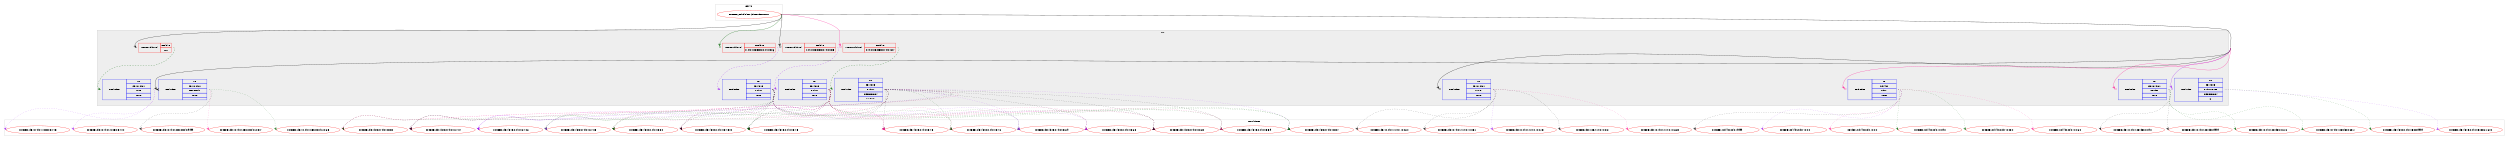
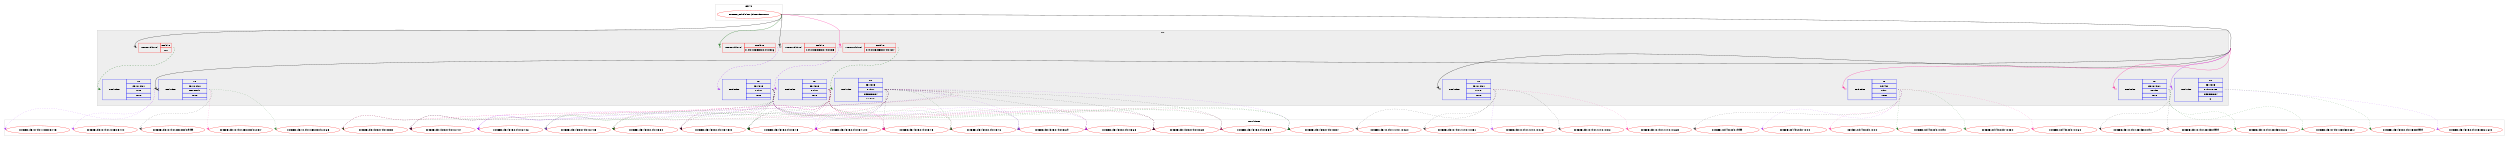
none -> (849, 130)
(1592, 130) -> (1592, 130)
